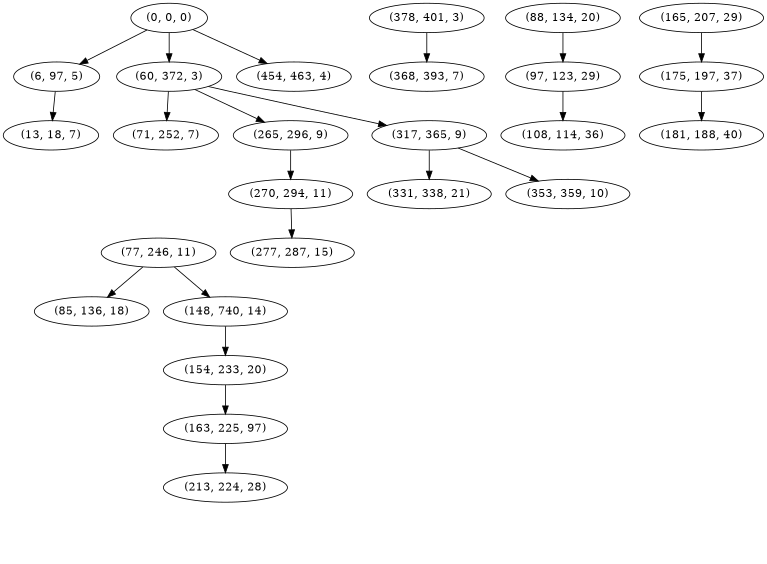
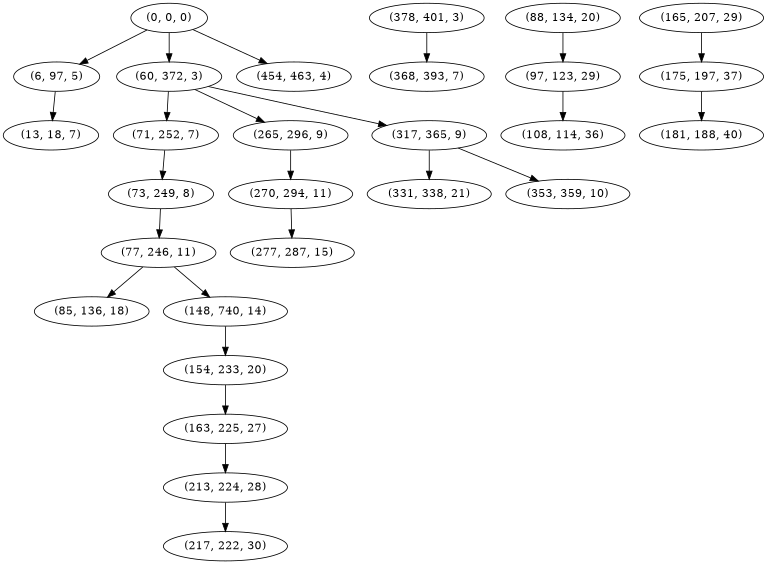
none -> (161, 194)
(225, 429) -> (225, 429)
none -> (225, 546)
